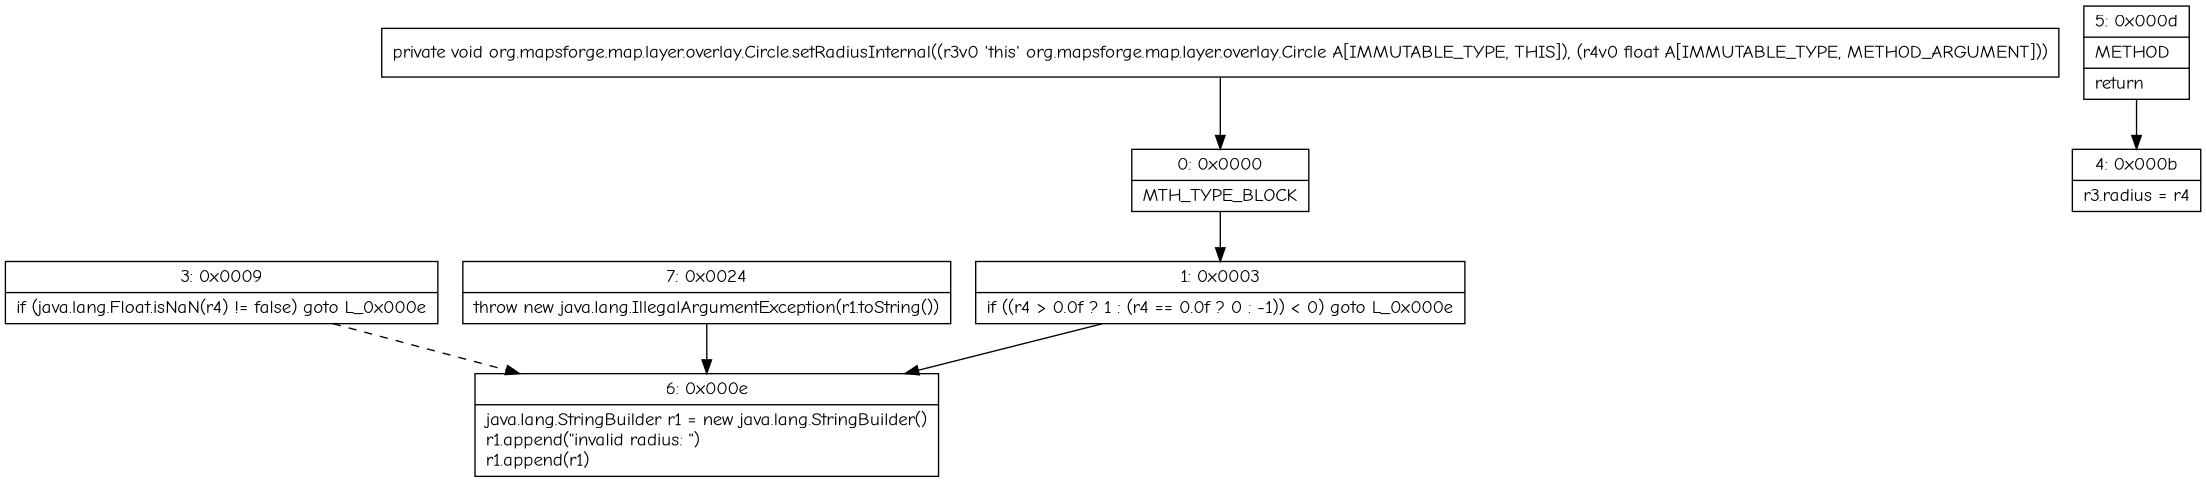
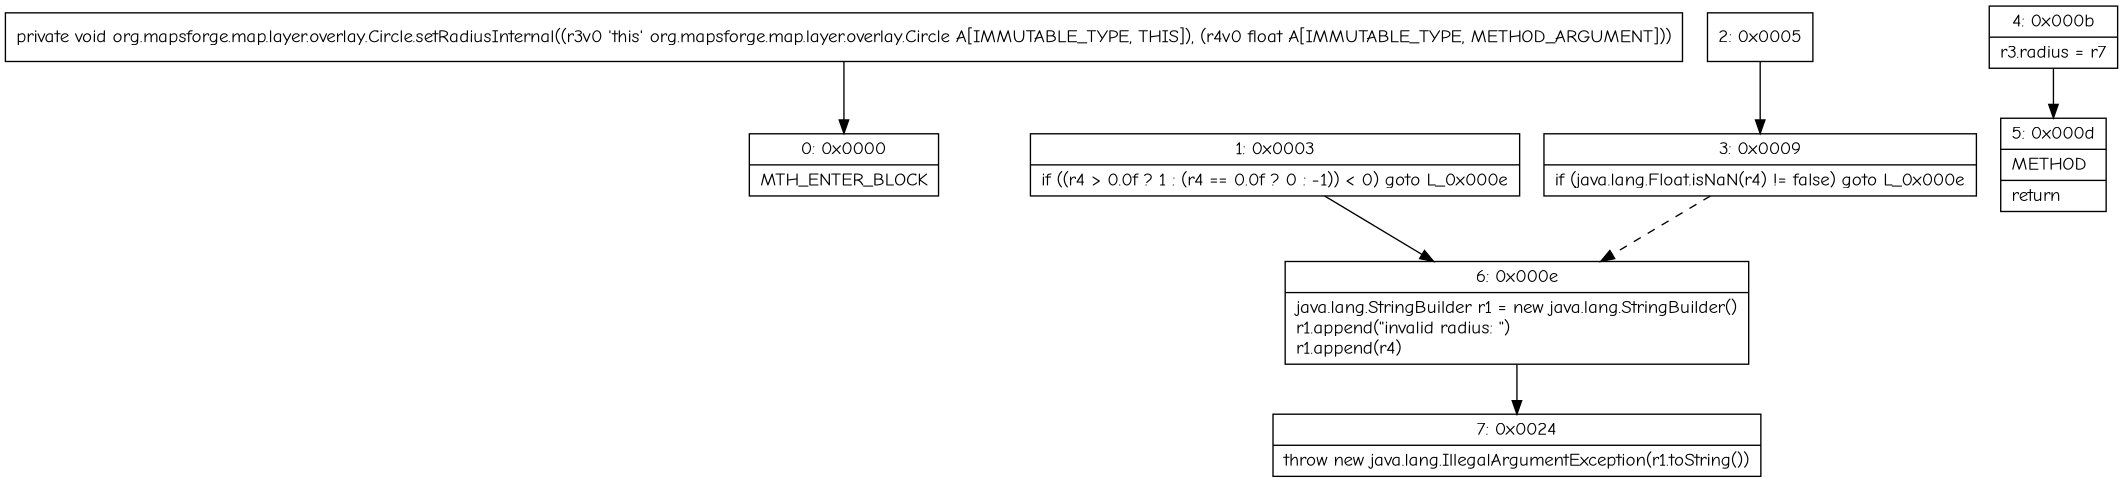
none -> (1760, 37)
(2137, 117) -> (2053, 86)
(1220, 195) -> (844, 180)
(2137, 195) -> (2053, 52)
(1220, 230) -> none
(707, 342) -> (1517, 382)
(538, 460) -> (1349, 348)
